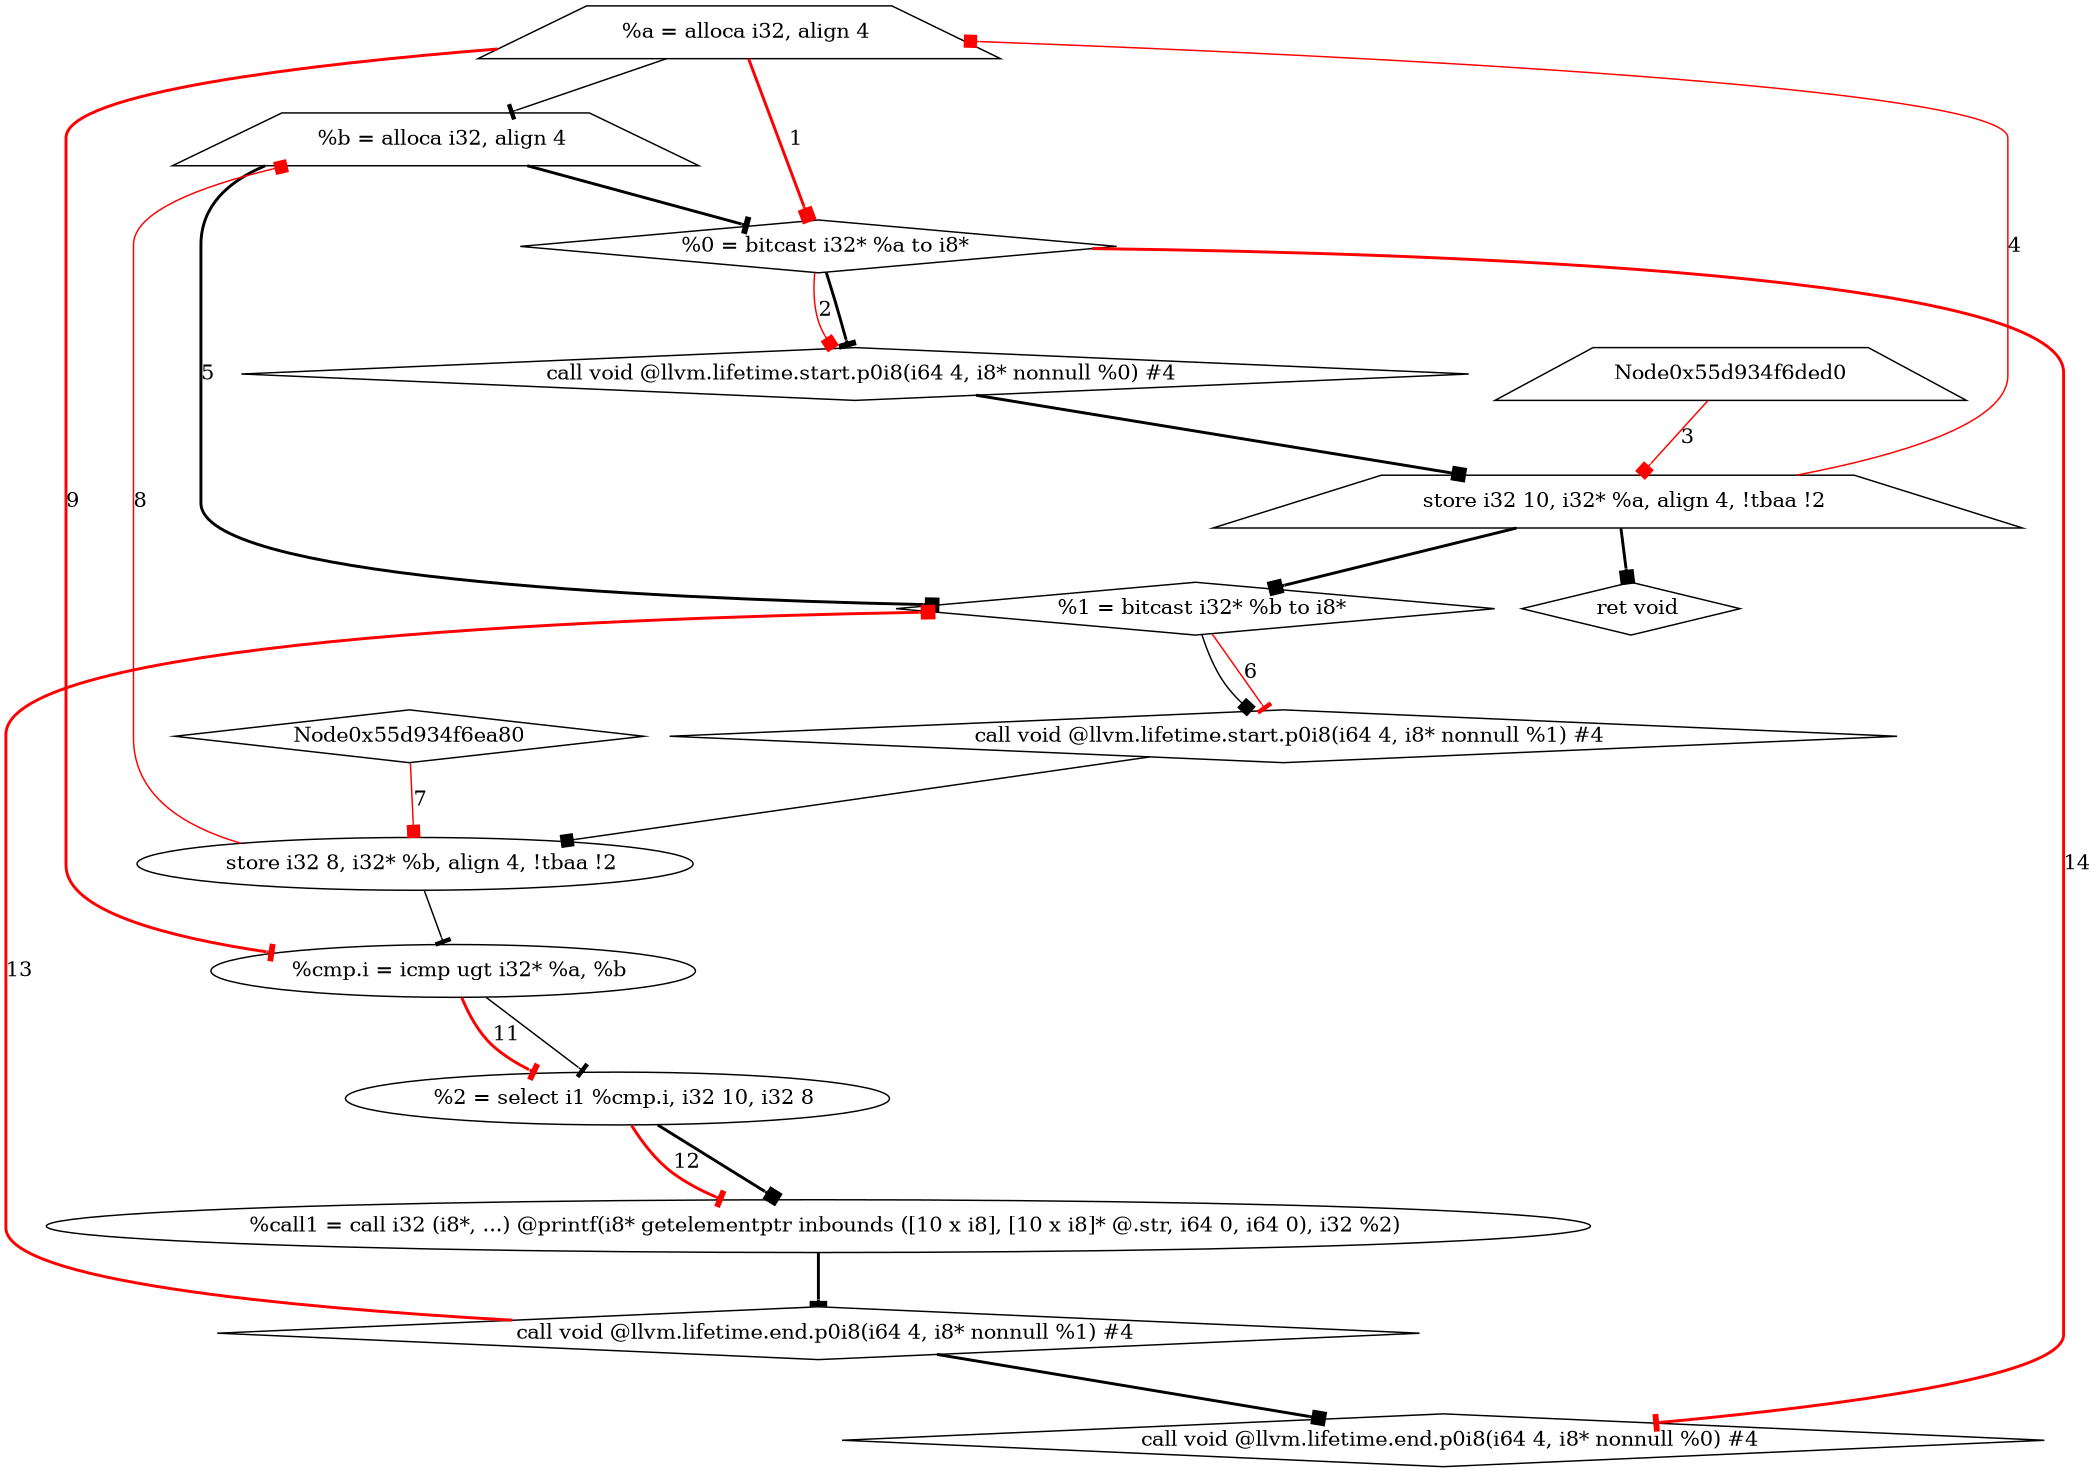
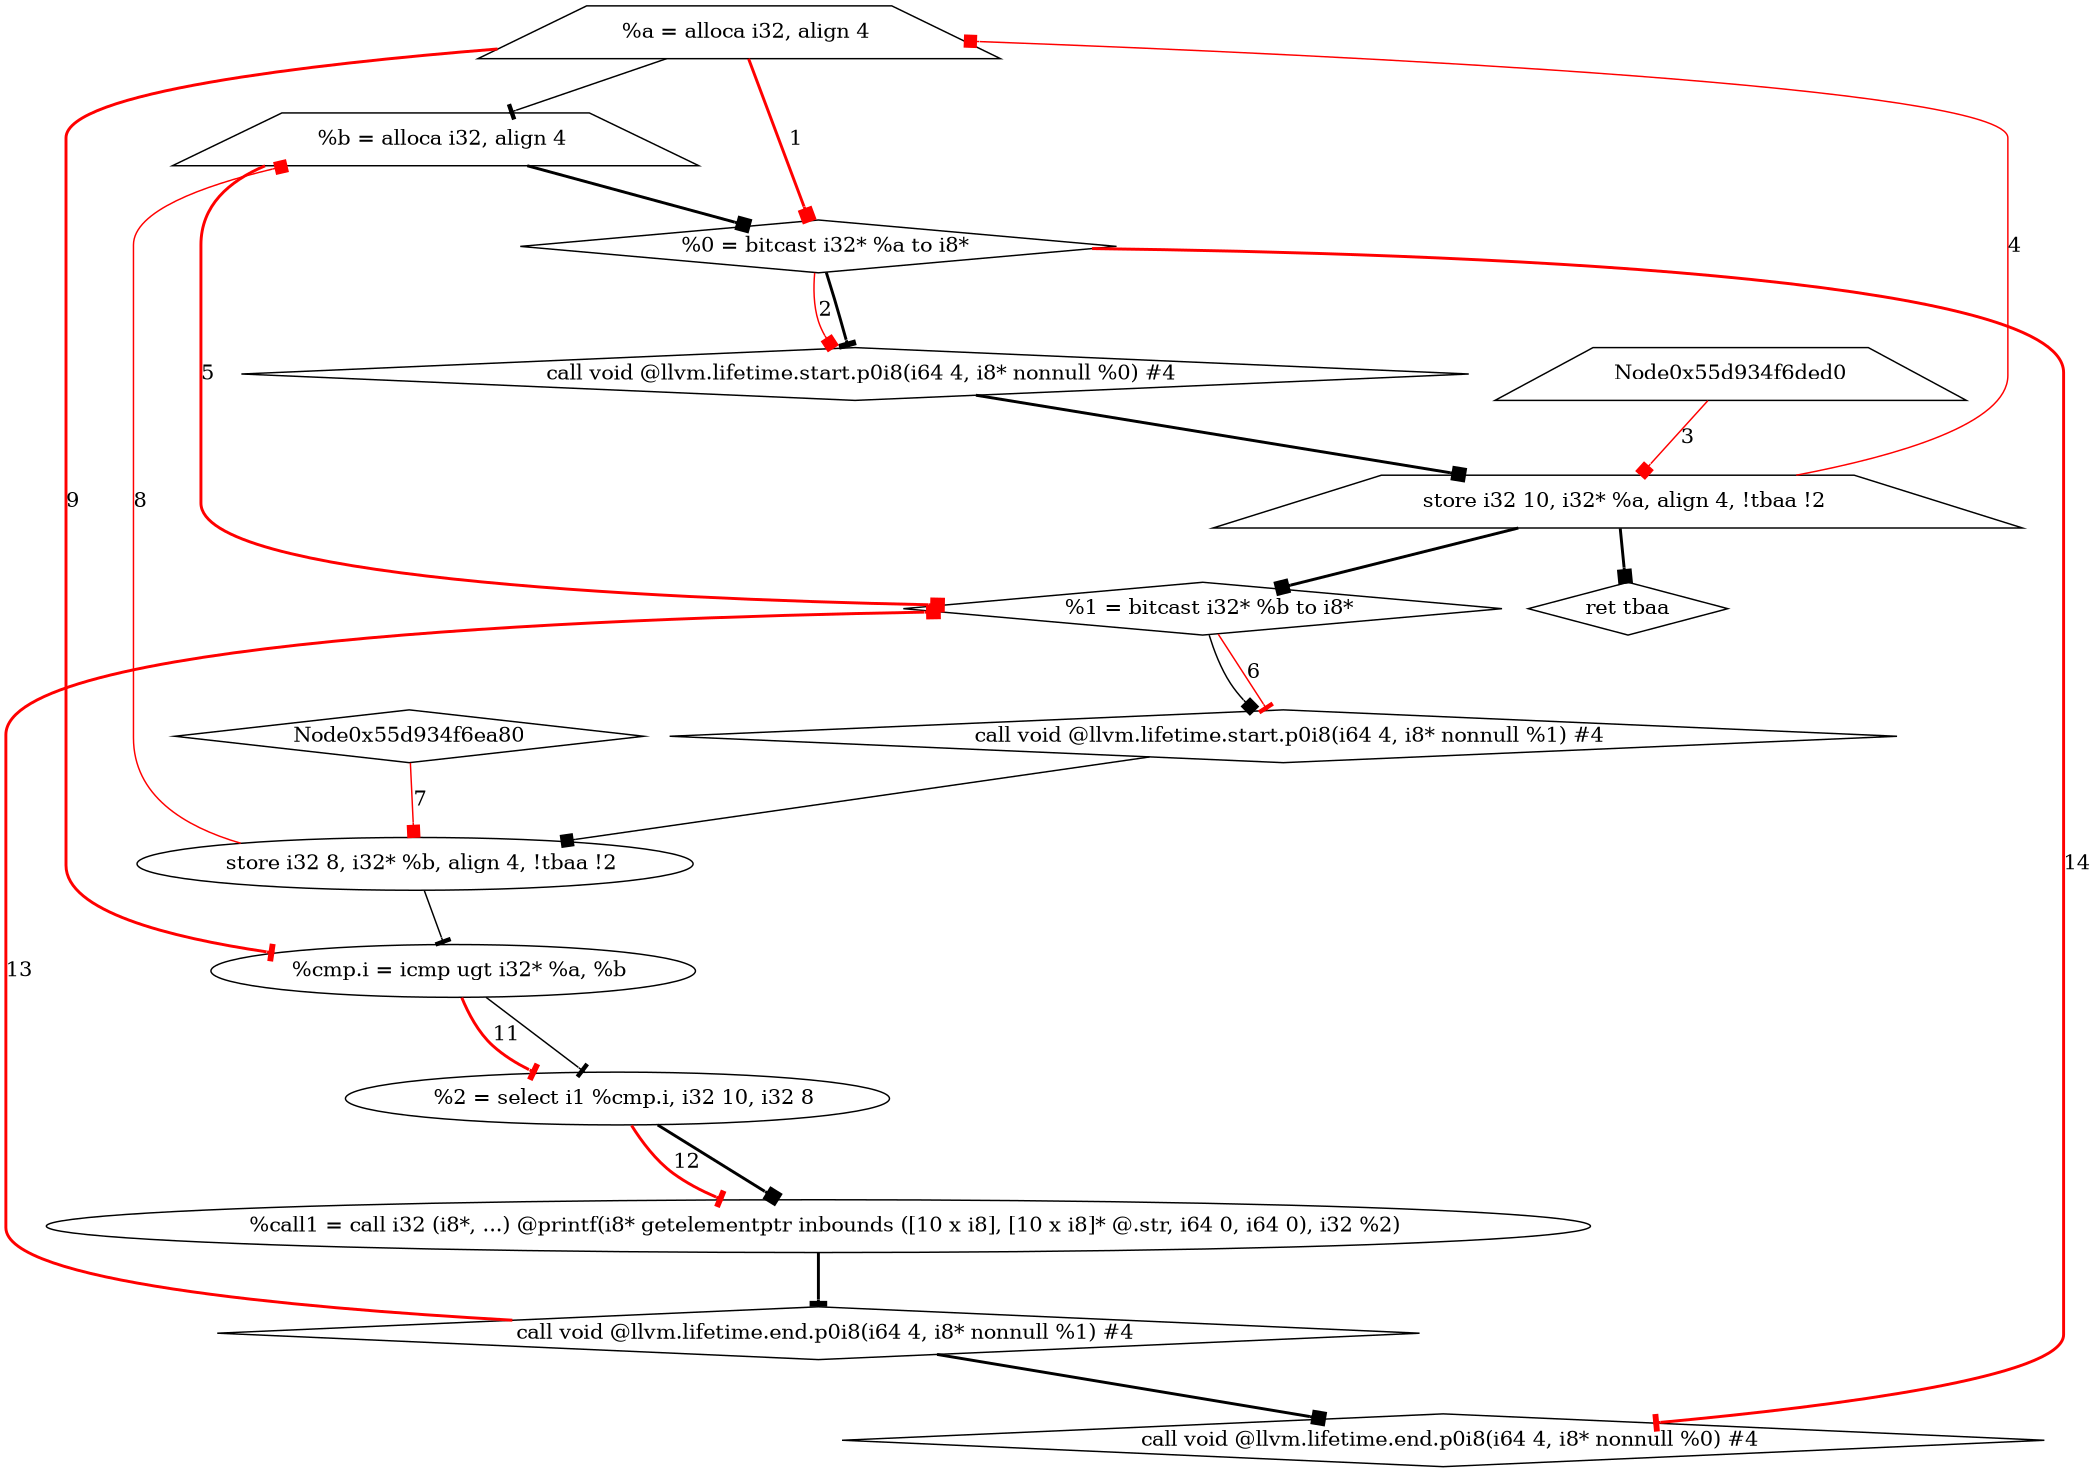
(634, 195) -> (631, 194)
(370, 568) -> (373, 568)
(1631, 609) -> (1628, 609)
